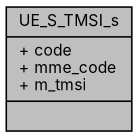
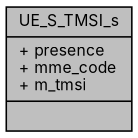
(46, 51) -> (62, 51)
